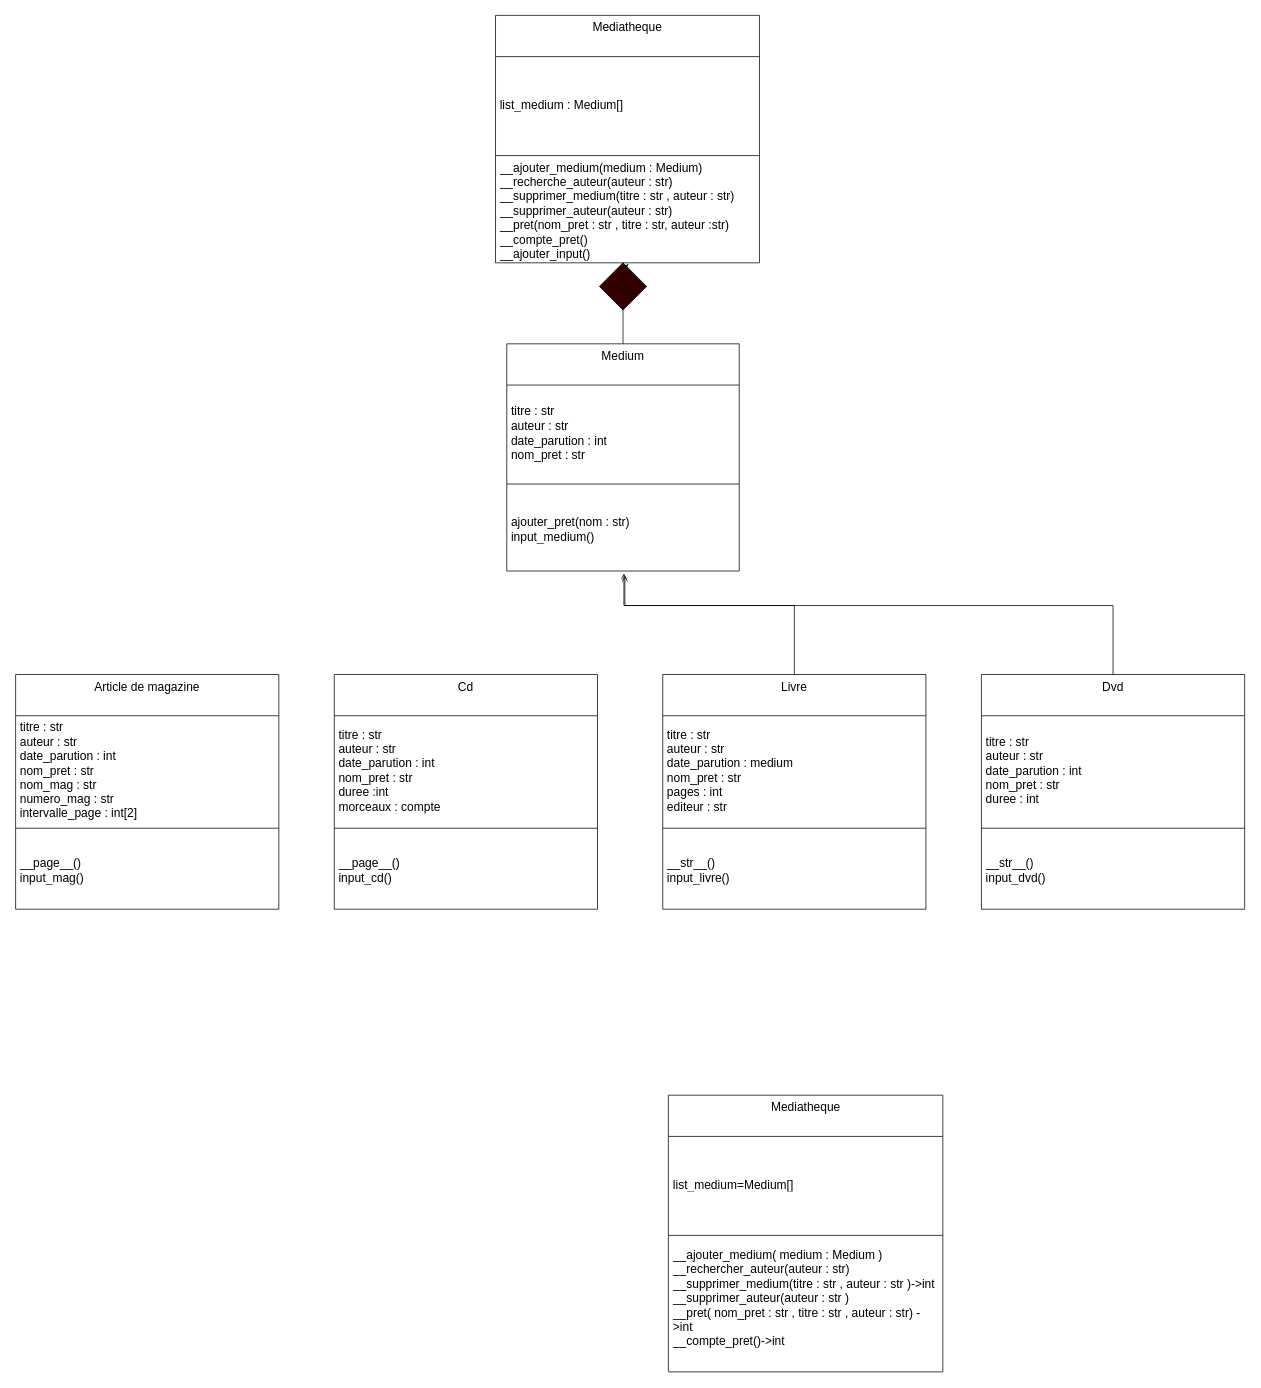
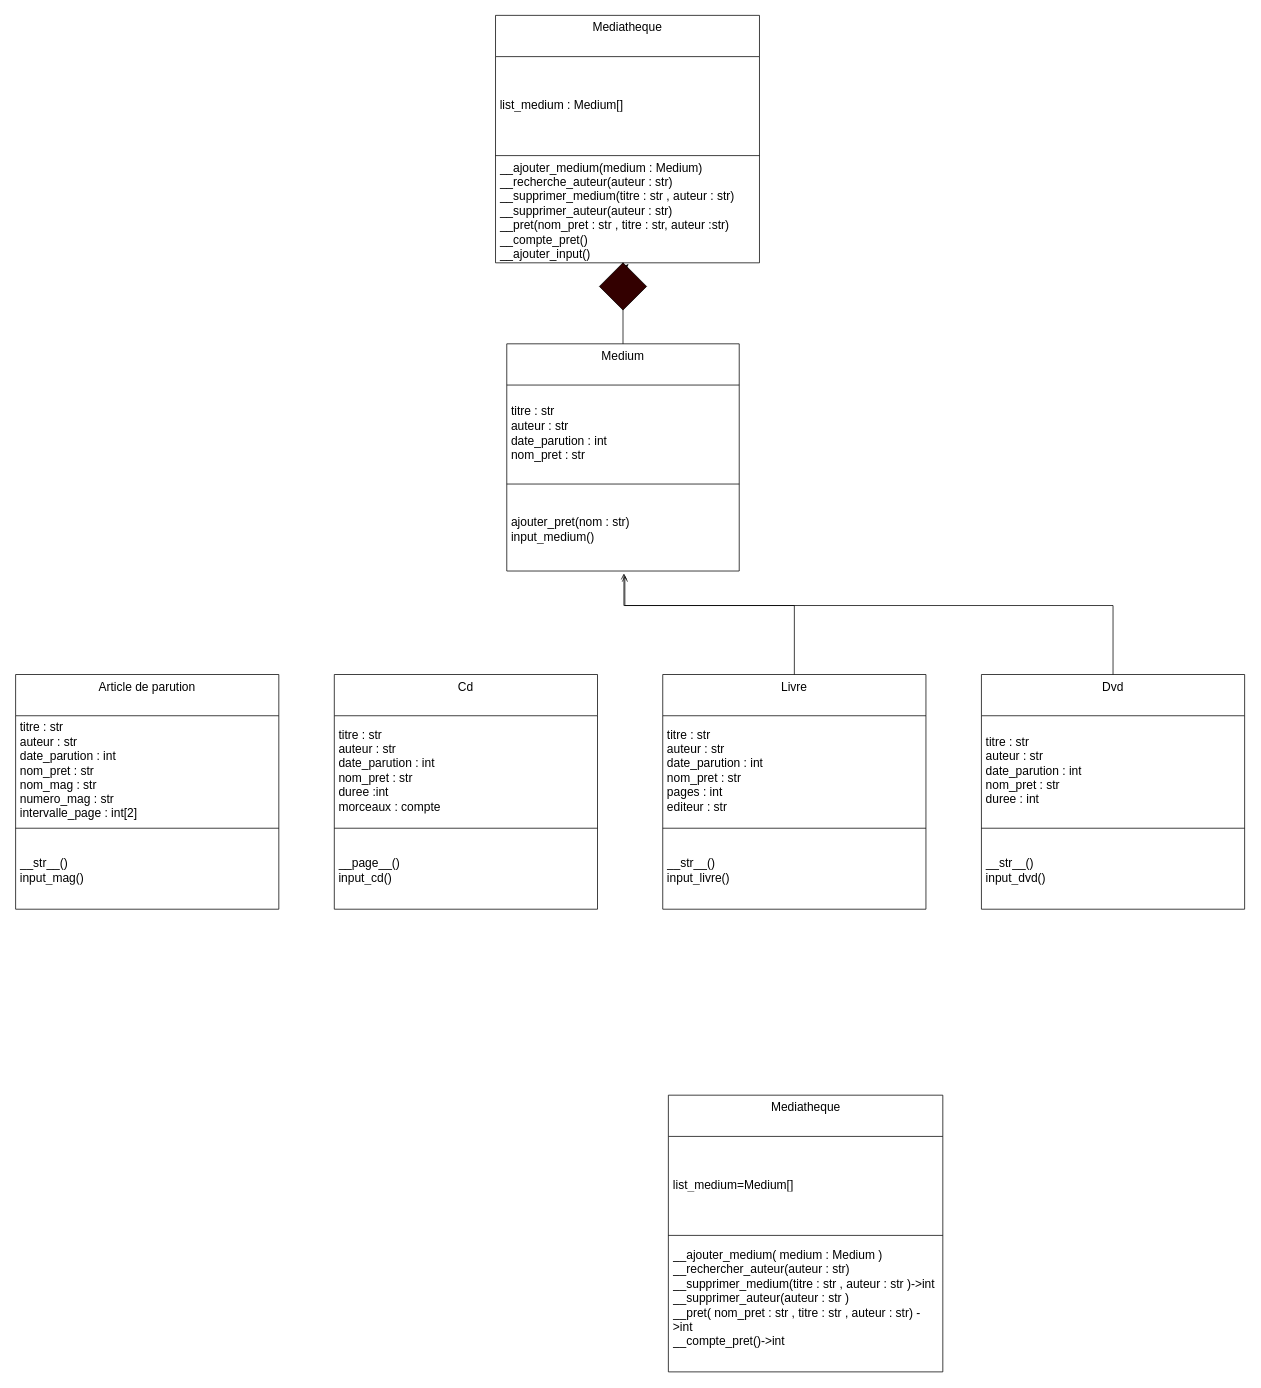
(147, 687) -> (147, 687)
(733, 771) -> (723, 771)
(55, 870) -> (55, 870)
